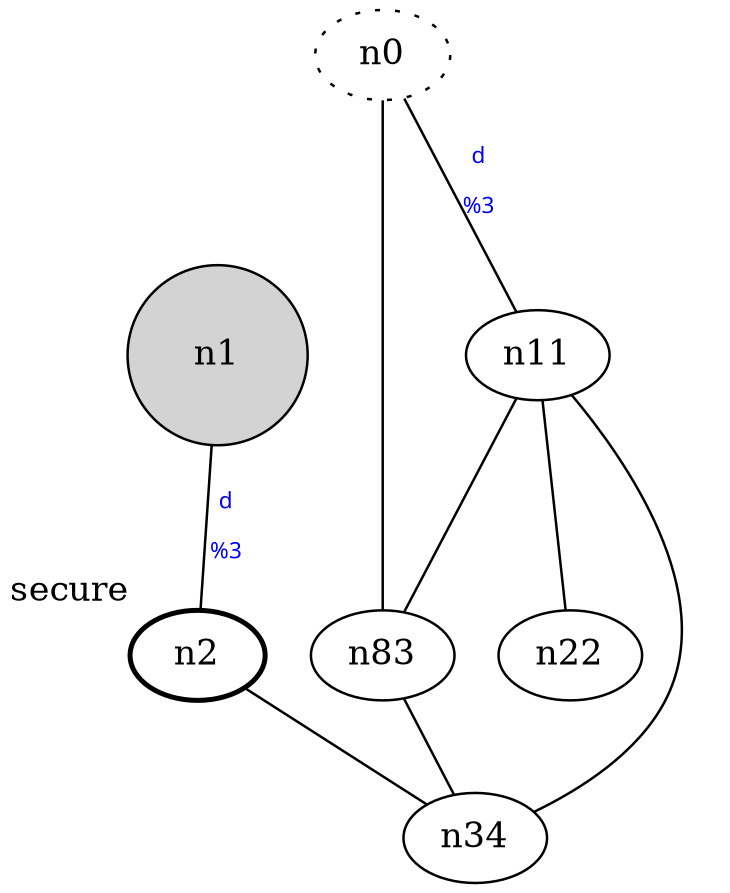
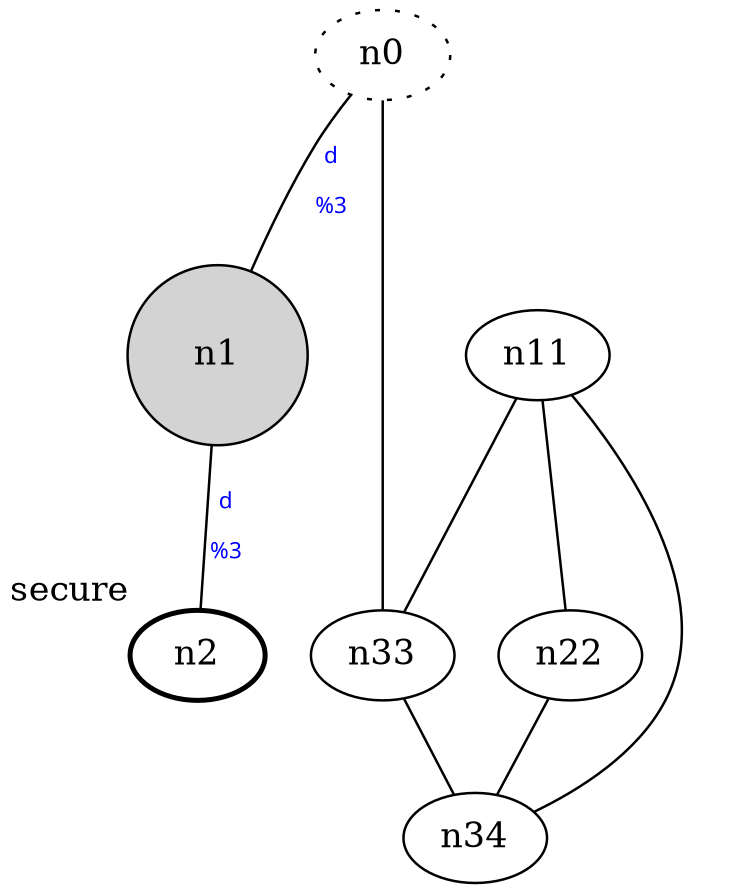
(460, 205) -> (295, 180)
(383, 655) -> (383, 655)
(336, 746) -> (523, 747)
